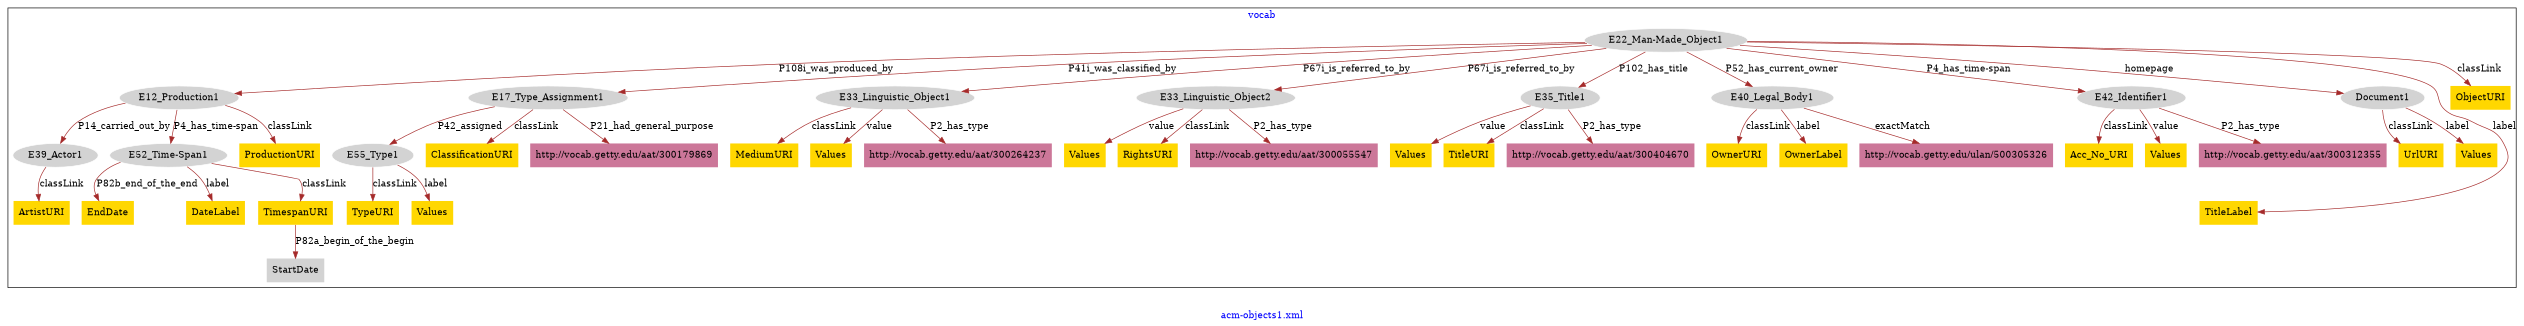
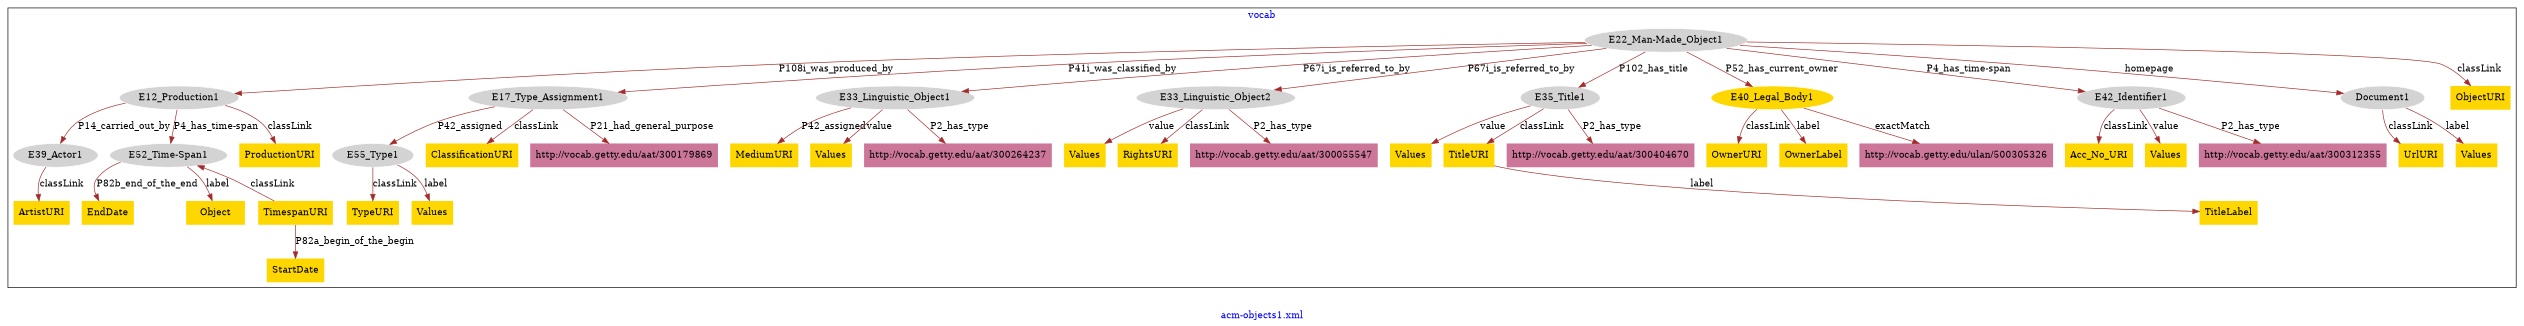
(2275, 60) -> (1843, 198)
(1772, 98) -> (1772, 98)
(834, 127) -> (834, 127)
(263, 173) -> (240, 183)
(216, 213) -> (216, 213)
(296, 270) -> (296, 270)
